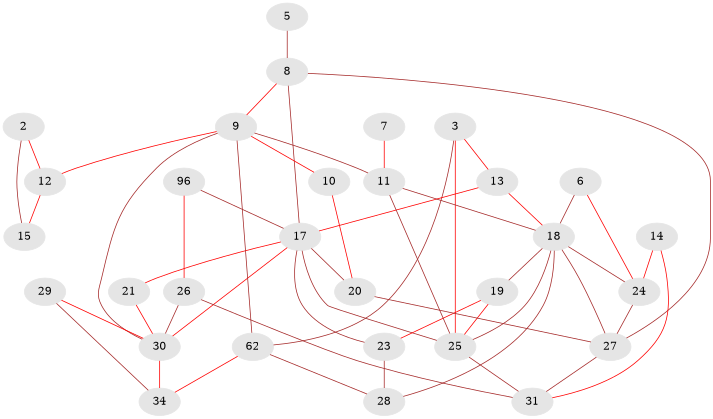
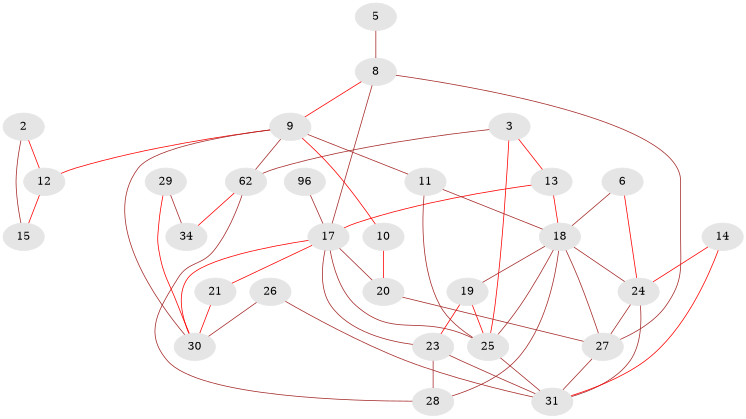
(384, 127) -> none
(184, 237) -> none
none -> (626, 366)
(160, 374) -> none
none -> (490, 374)
